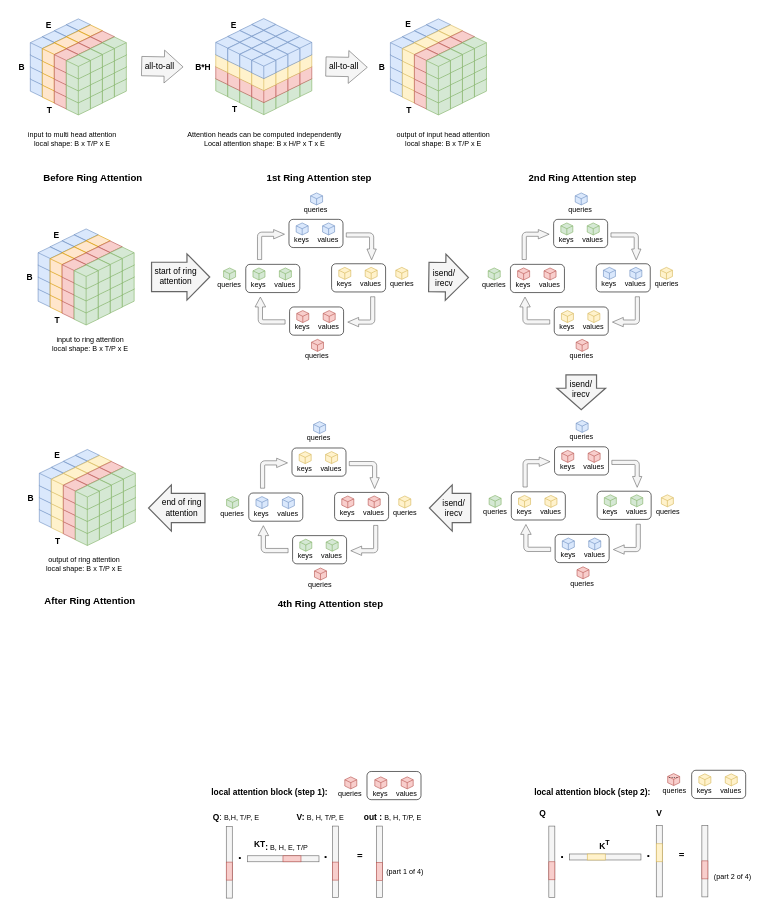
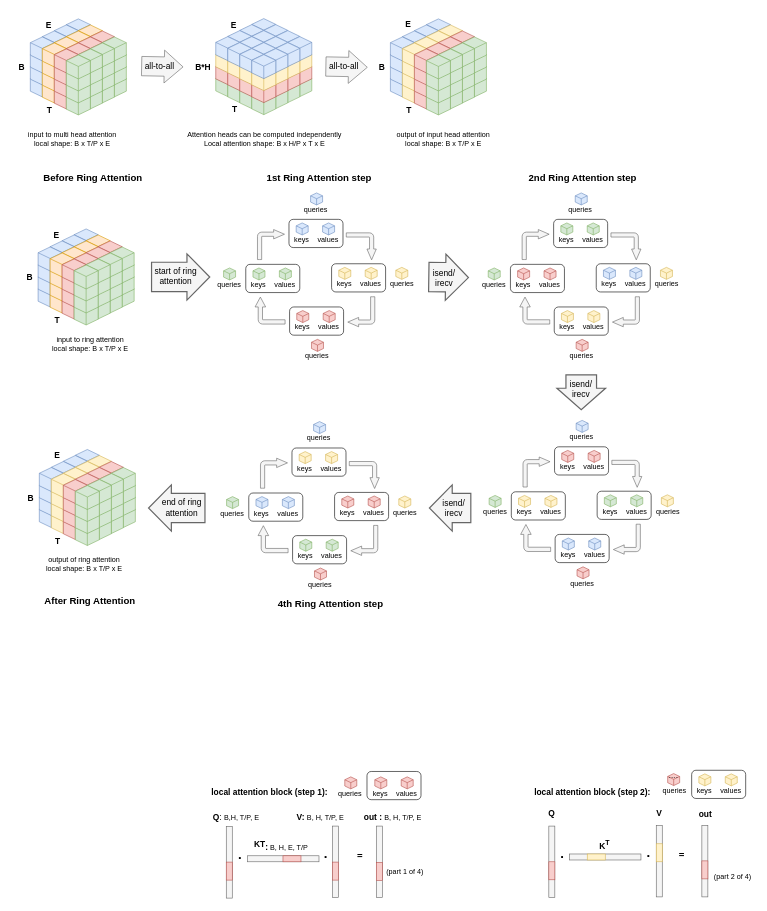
(543, 813) -> (552, 813)
none -> (705, 815)
